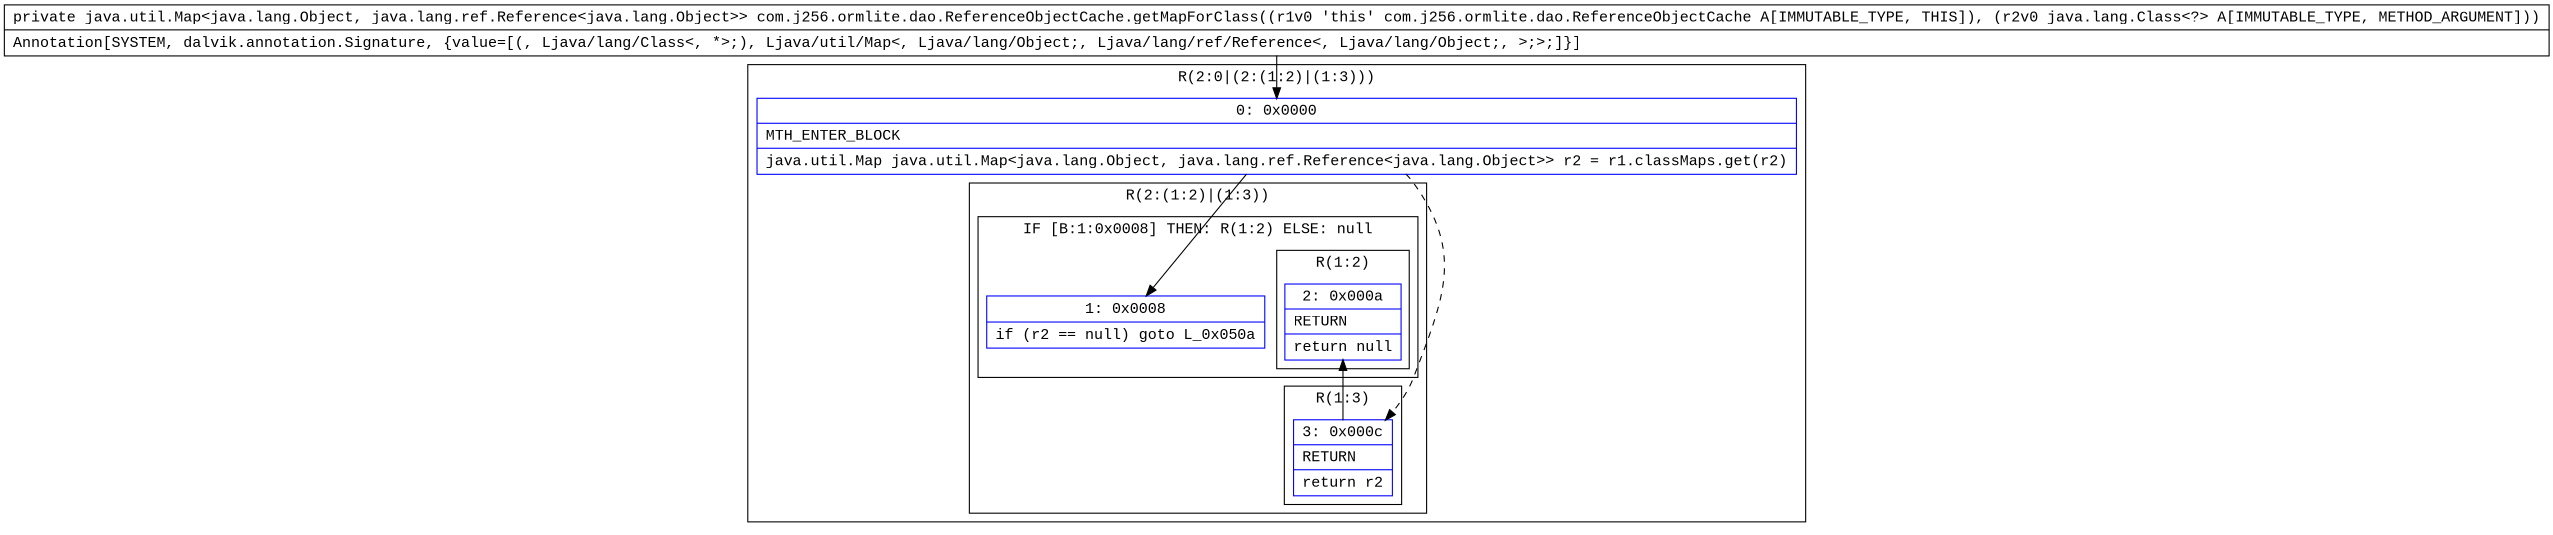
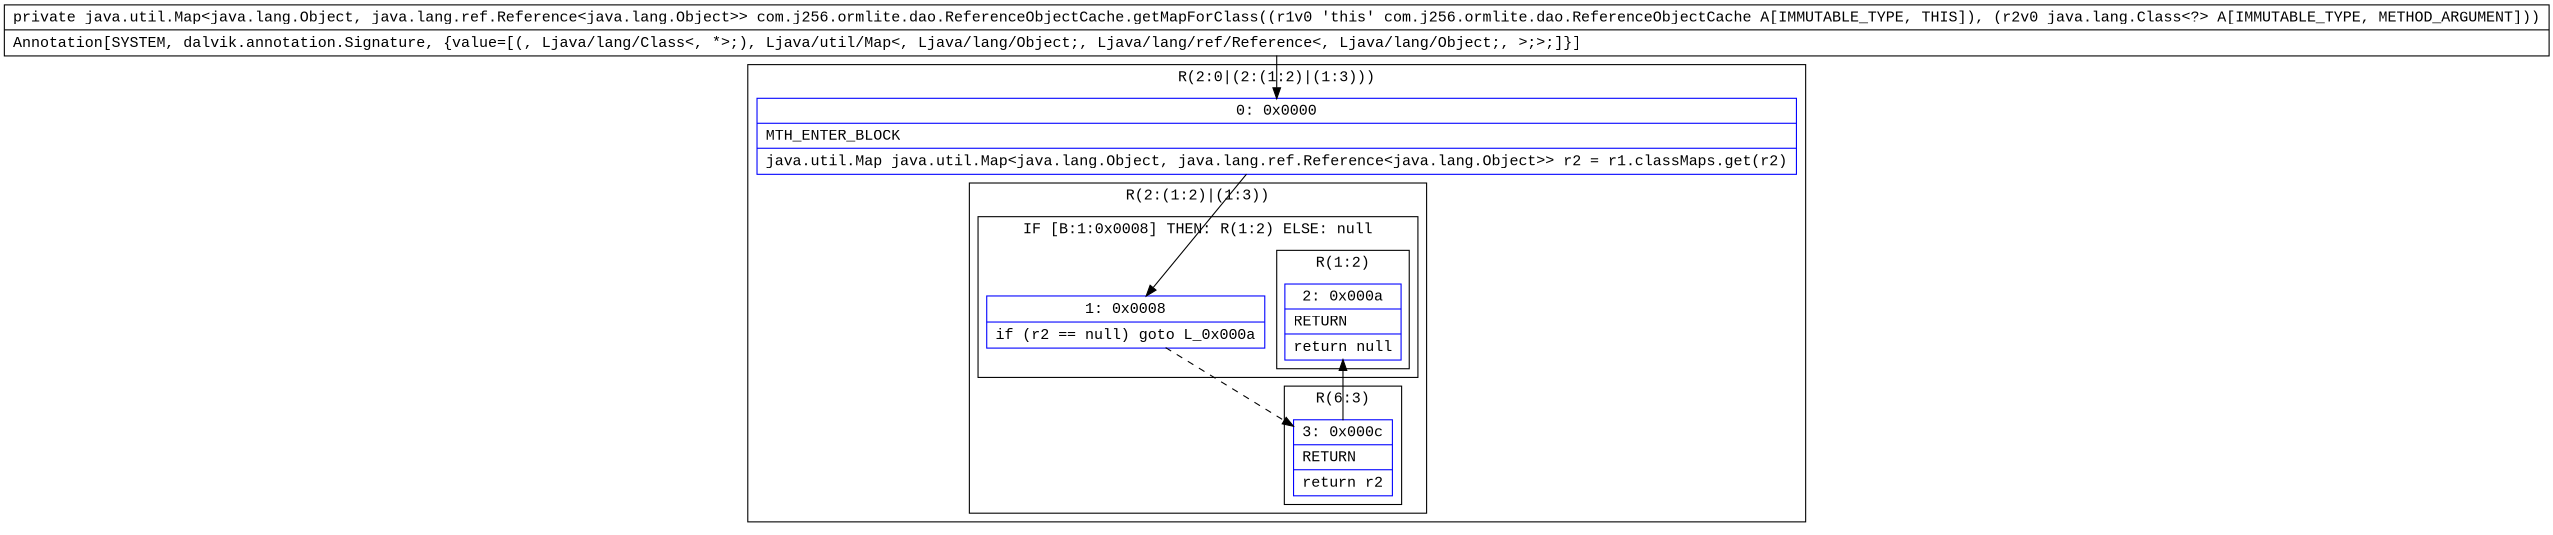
(1441, 293) -> (1225, 384)
(1126, 335) -> (1126, 335)
(1343, 399) -> (1343, 399)
